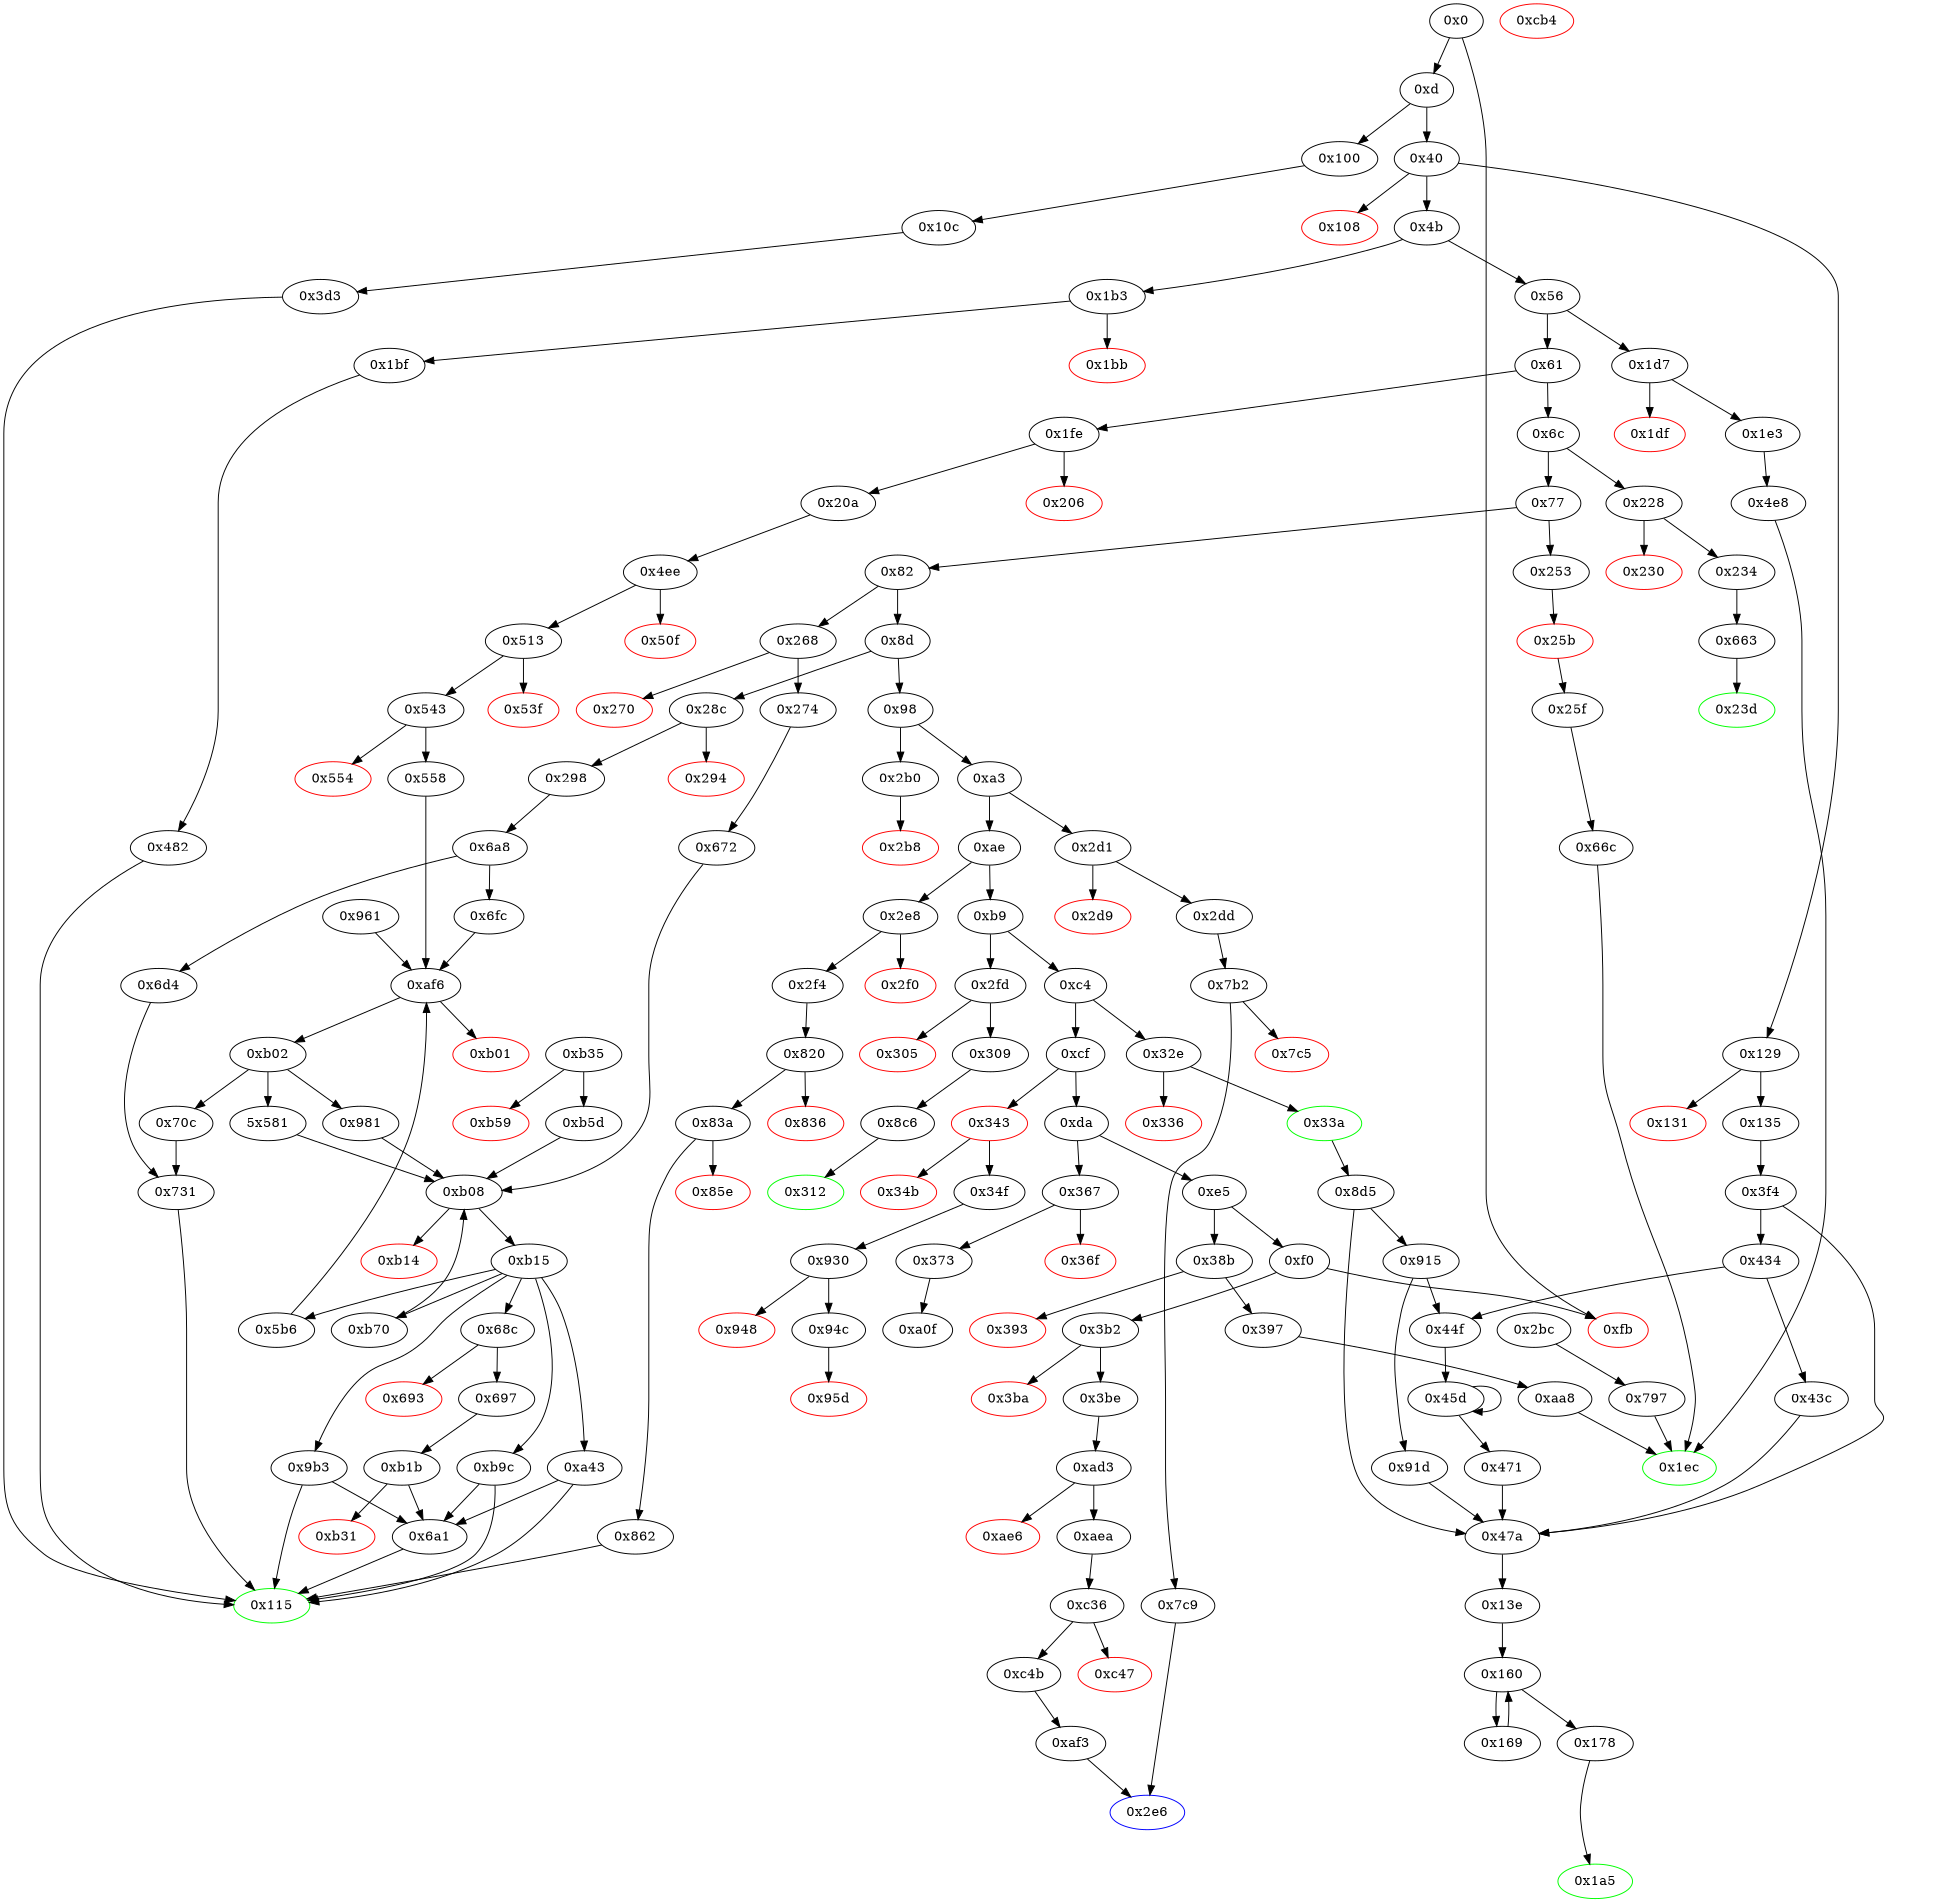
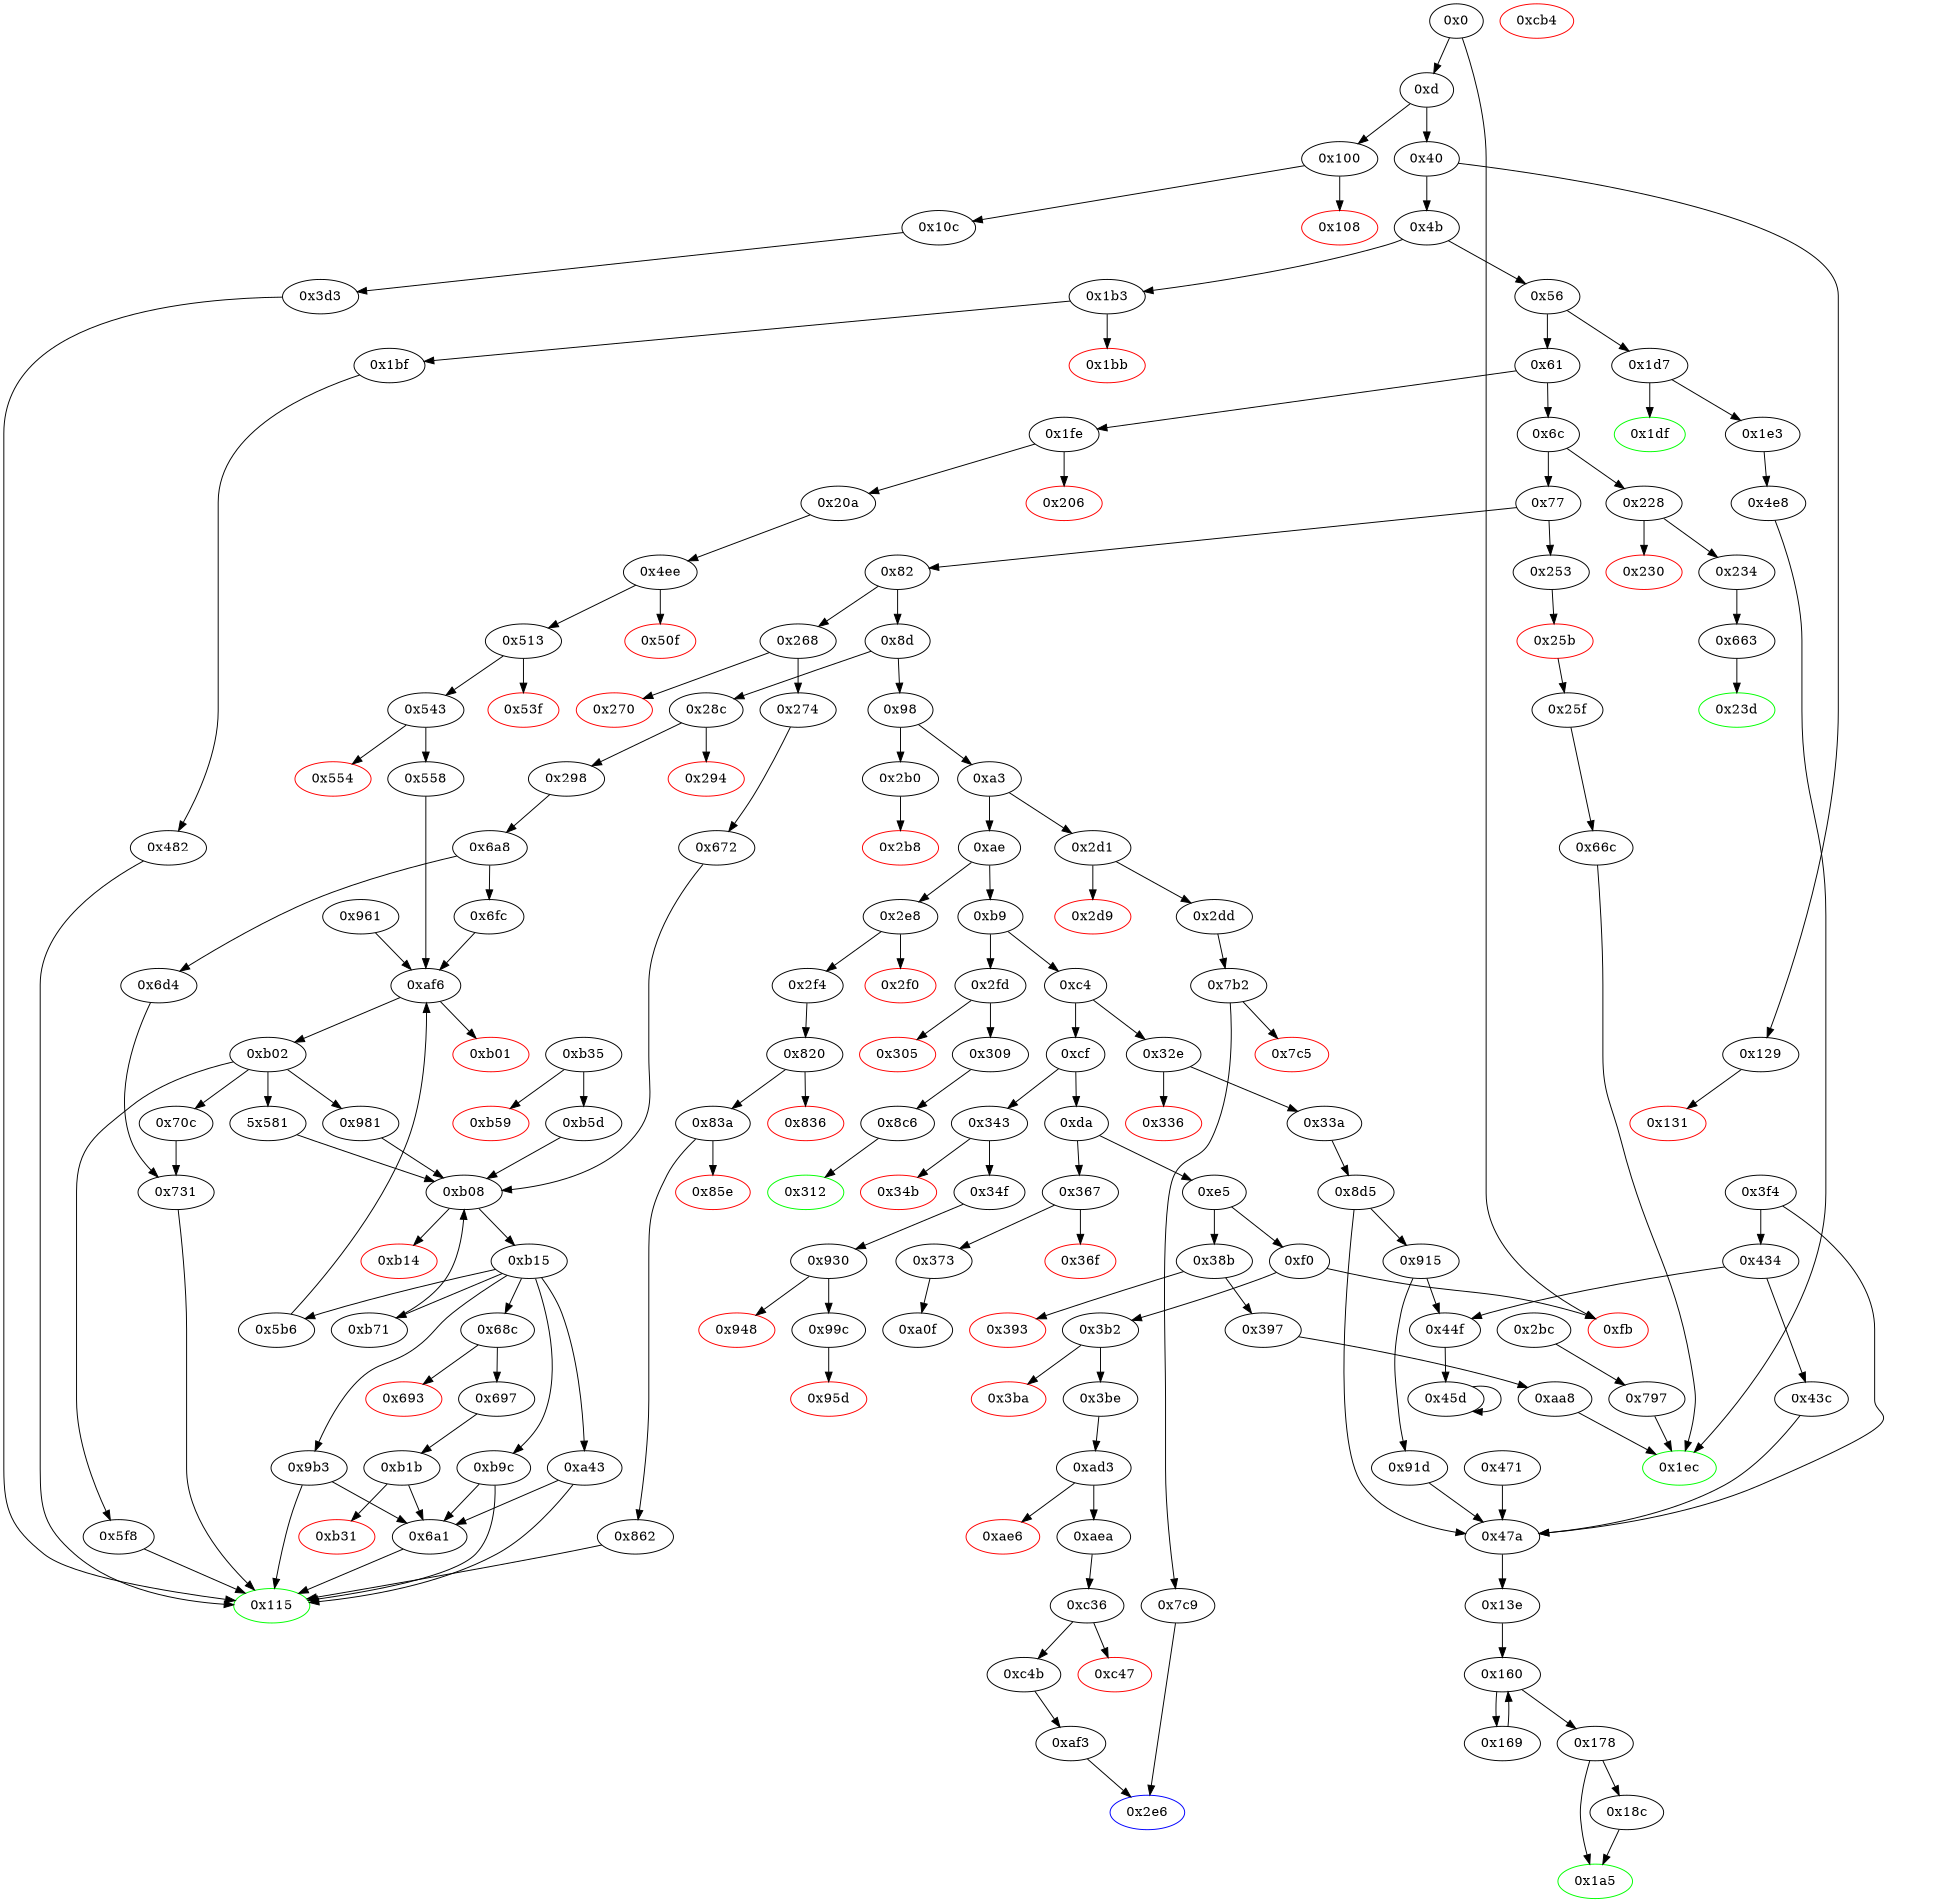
(1388, 190) -> (1340, 189)
(1650, 434) -> (1650, 434)
(989, 1123) -> (989, 1123)
(1324, 1123) -> (1324, 1123)
(1761, 1123) -> none
(369, 1330) -> (369, 1330)
(829, 1330) -> (829, 1330)
(1471, 1430) -> none
none -> (119, 1537)
none -> (1627, 1812)
